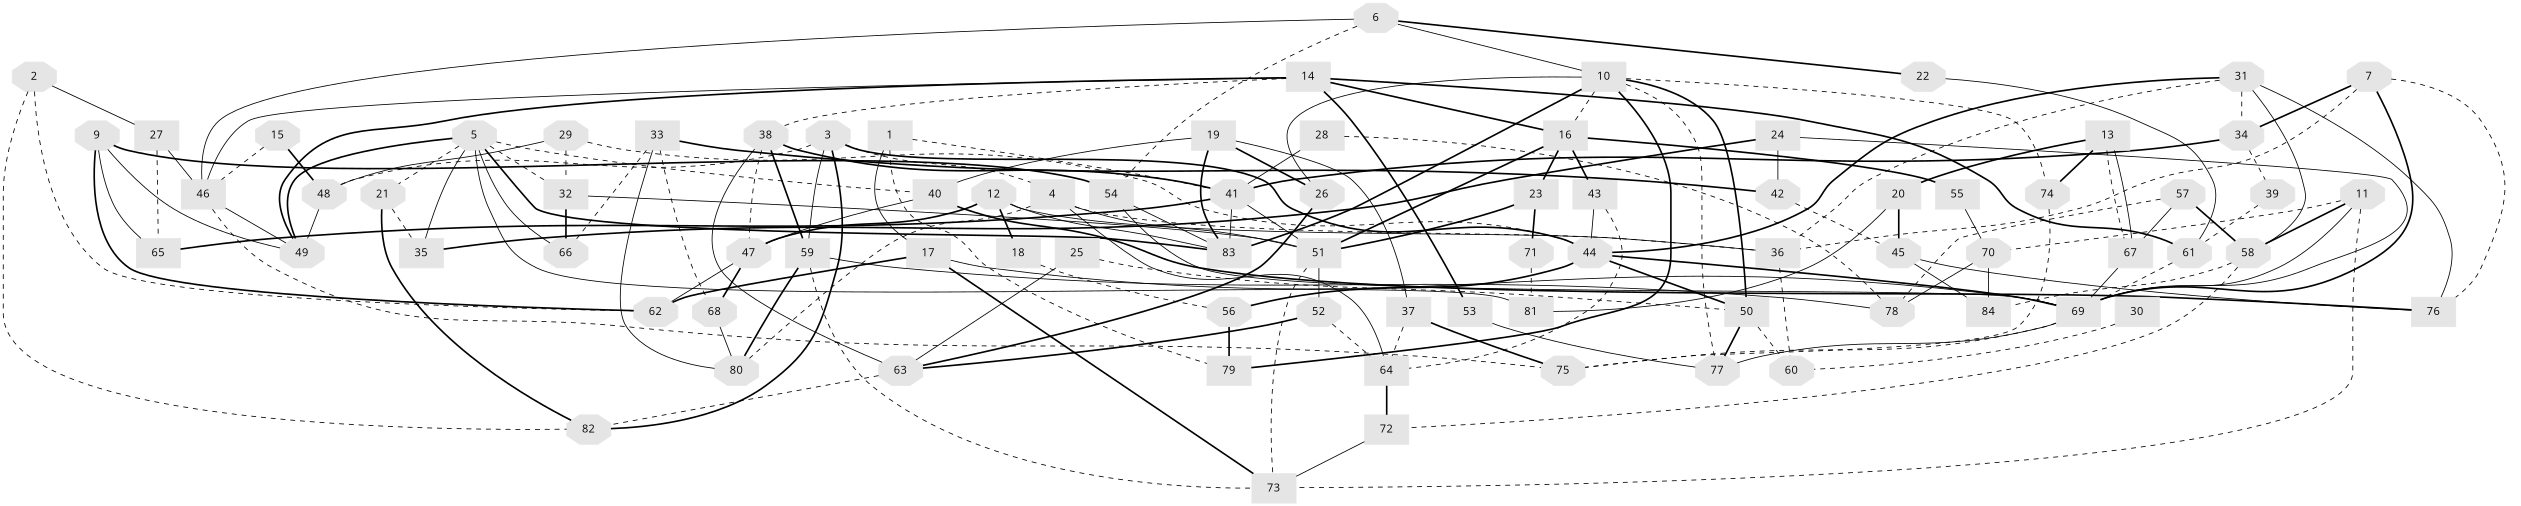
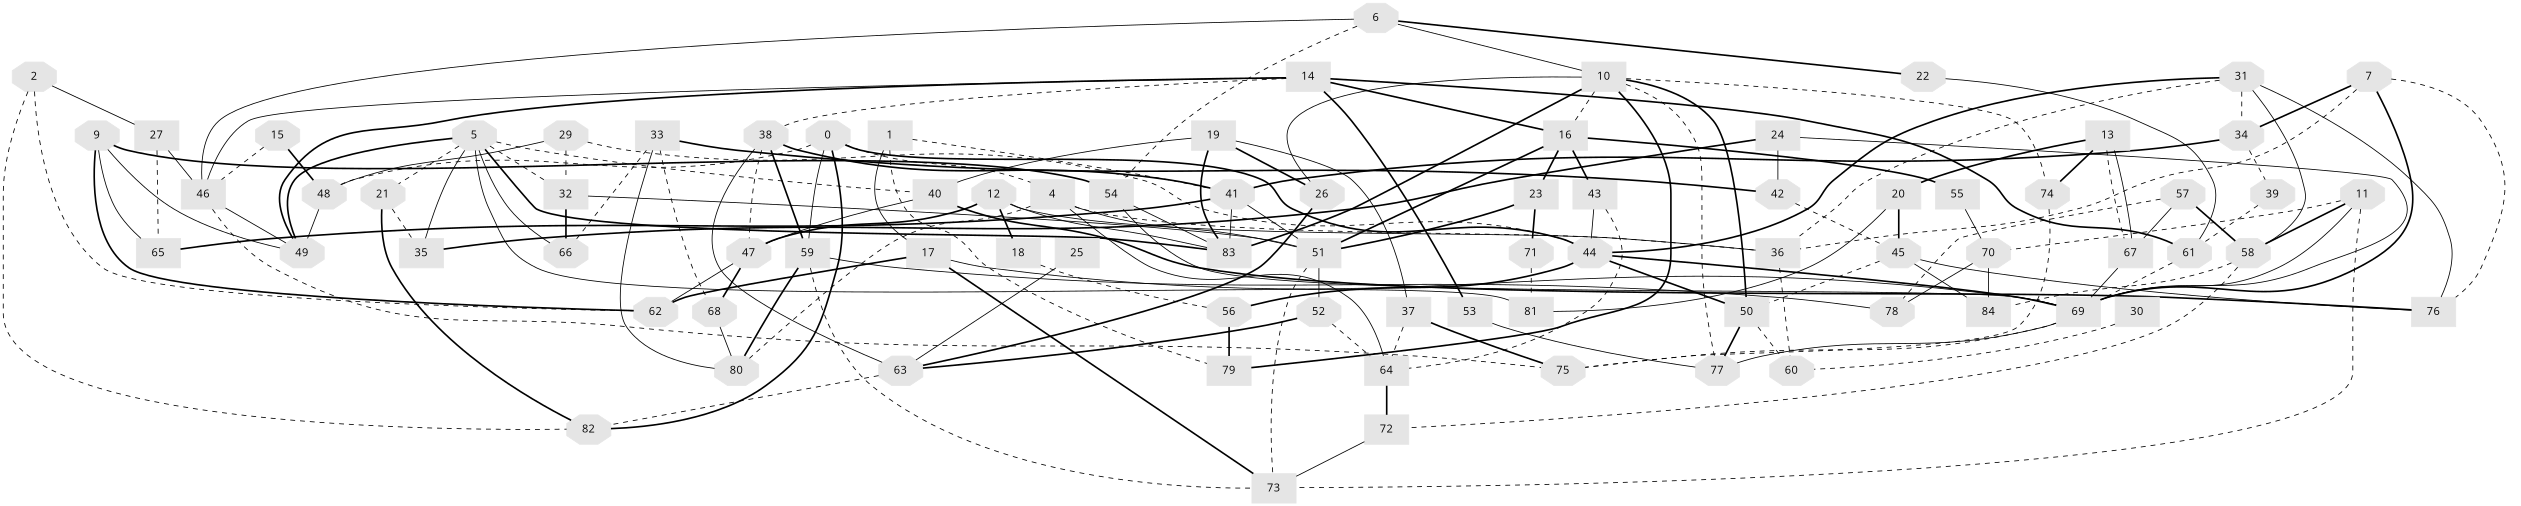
(828, 136) -> (828, 136)
(1322, 136) -> none
(1537, 296) -> (1816, 285)
